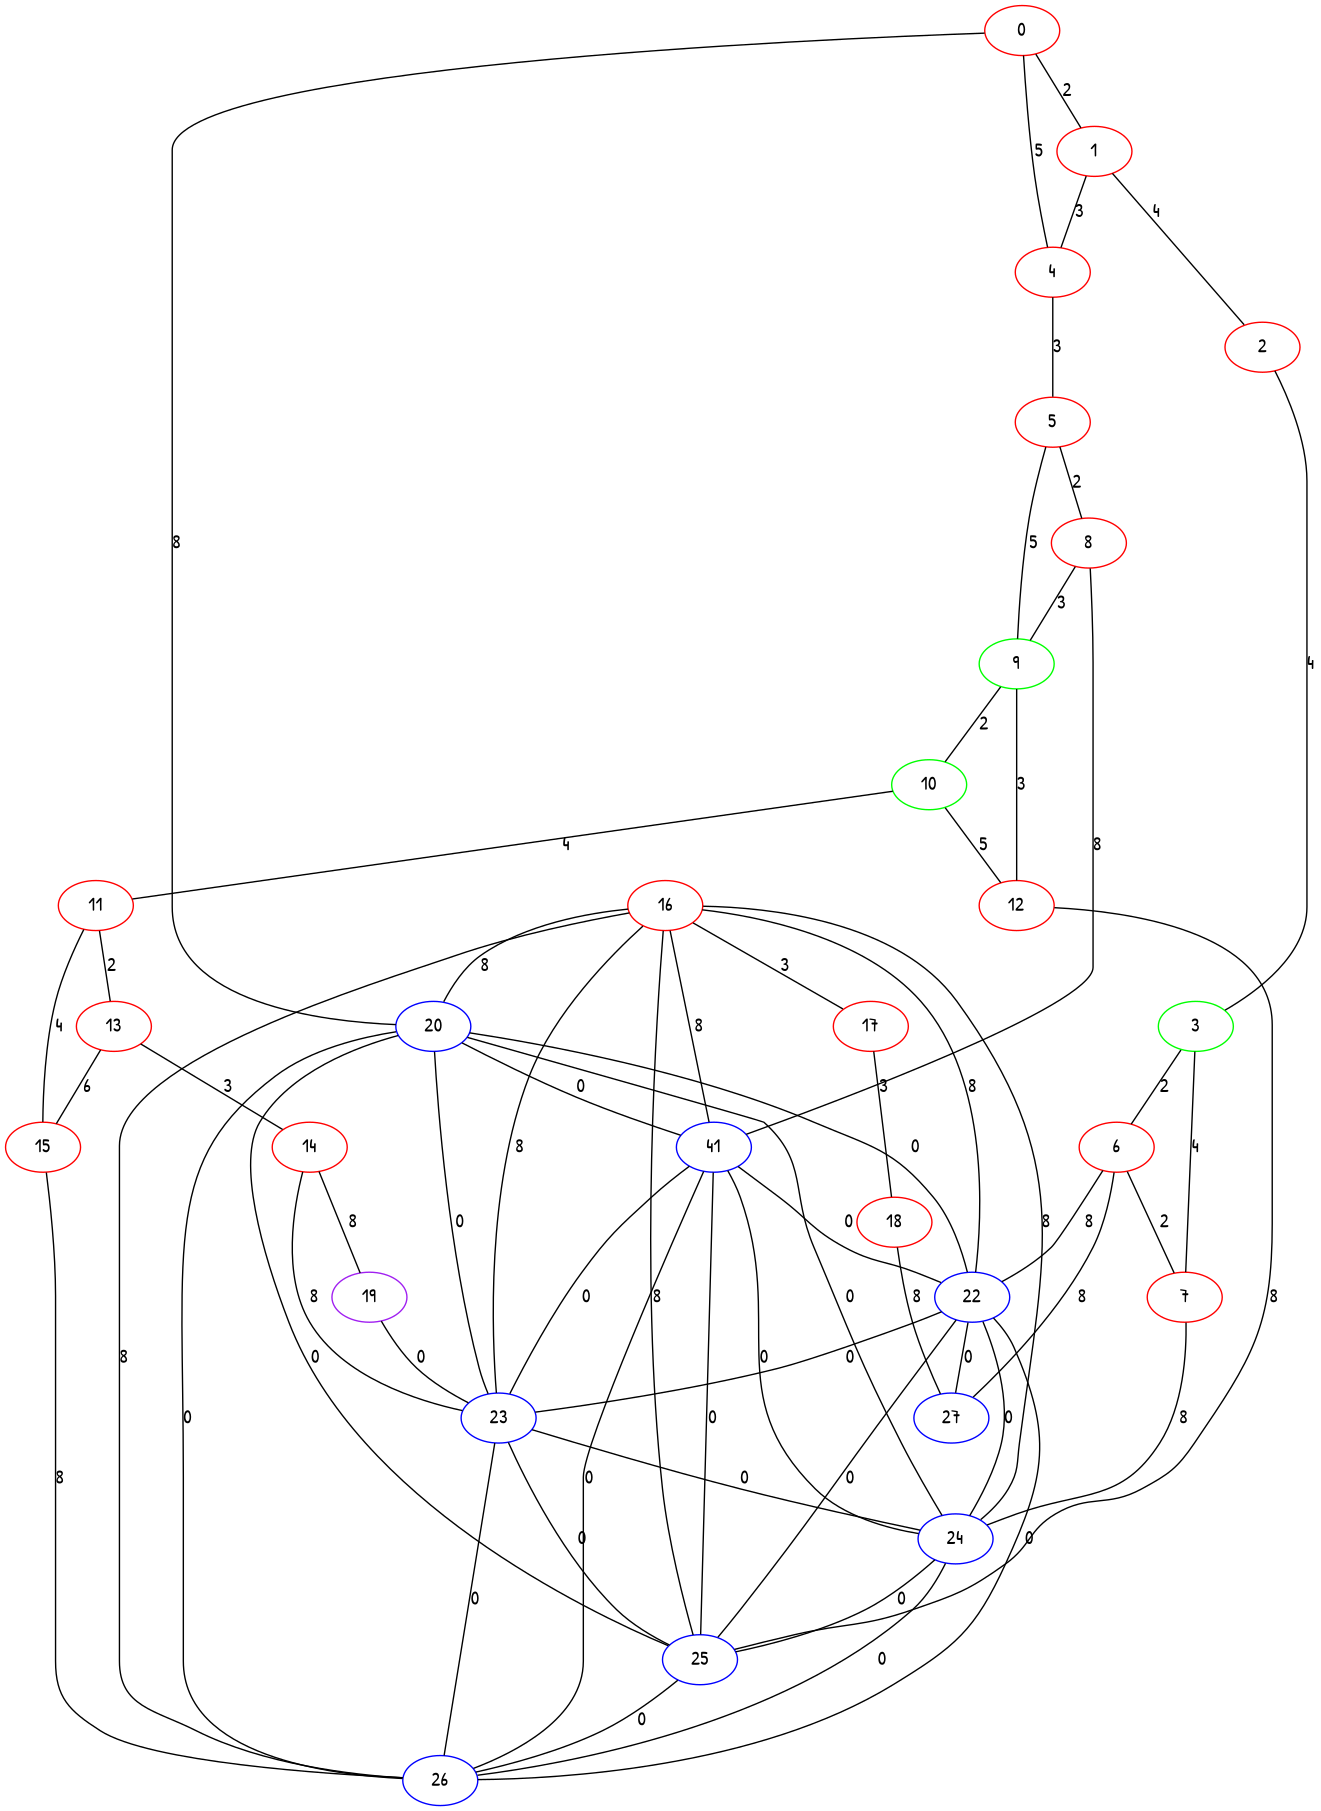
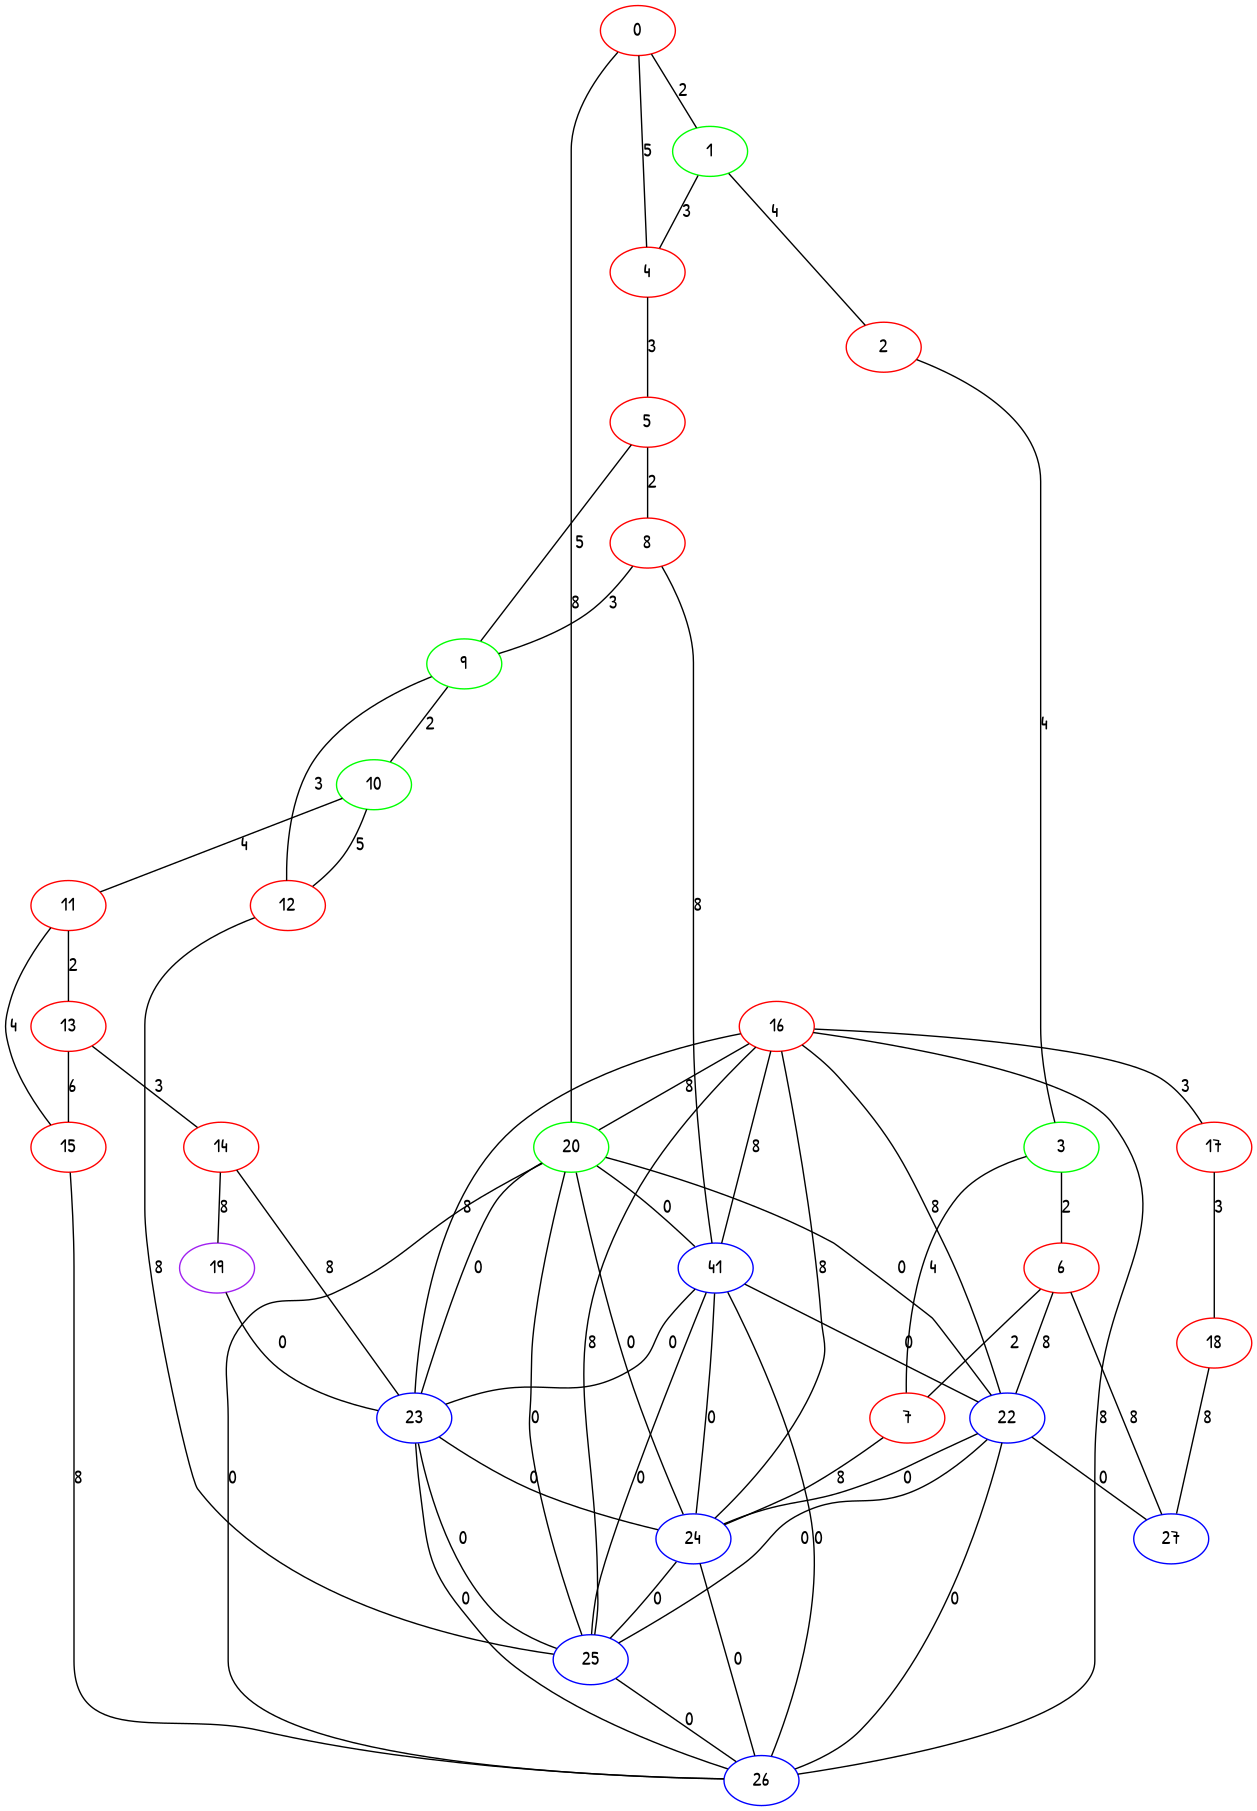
(1094, 151) -> (710, 151)
(433, 1026) -> (571, 1147)
(742, 1377) -> none
